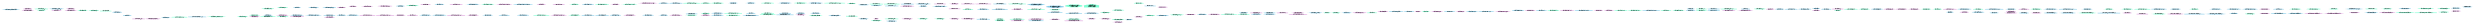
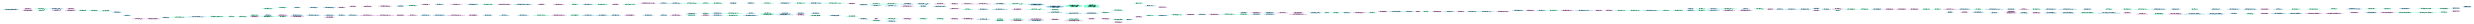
(852, 4) -> (852, 4)
none -> (231, 17)
